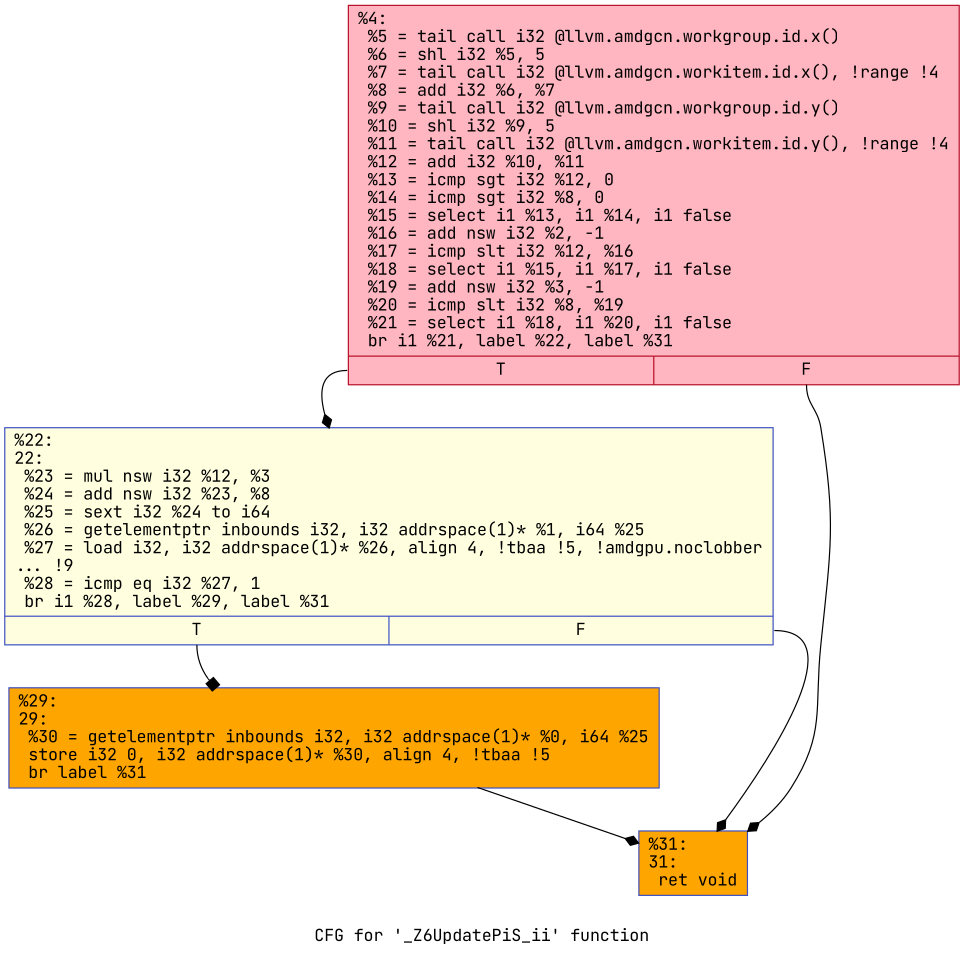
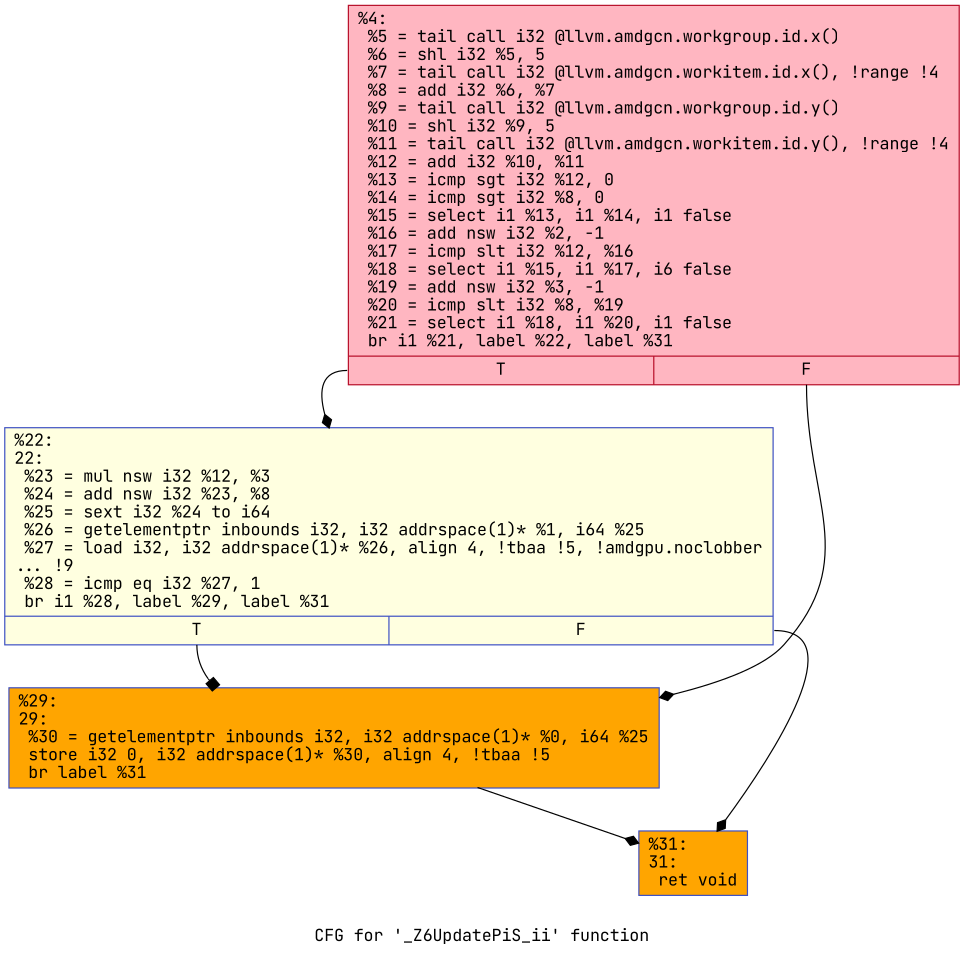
(545, 270) -> (545, 270)
(824, 611) -> (821, 580)
